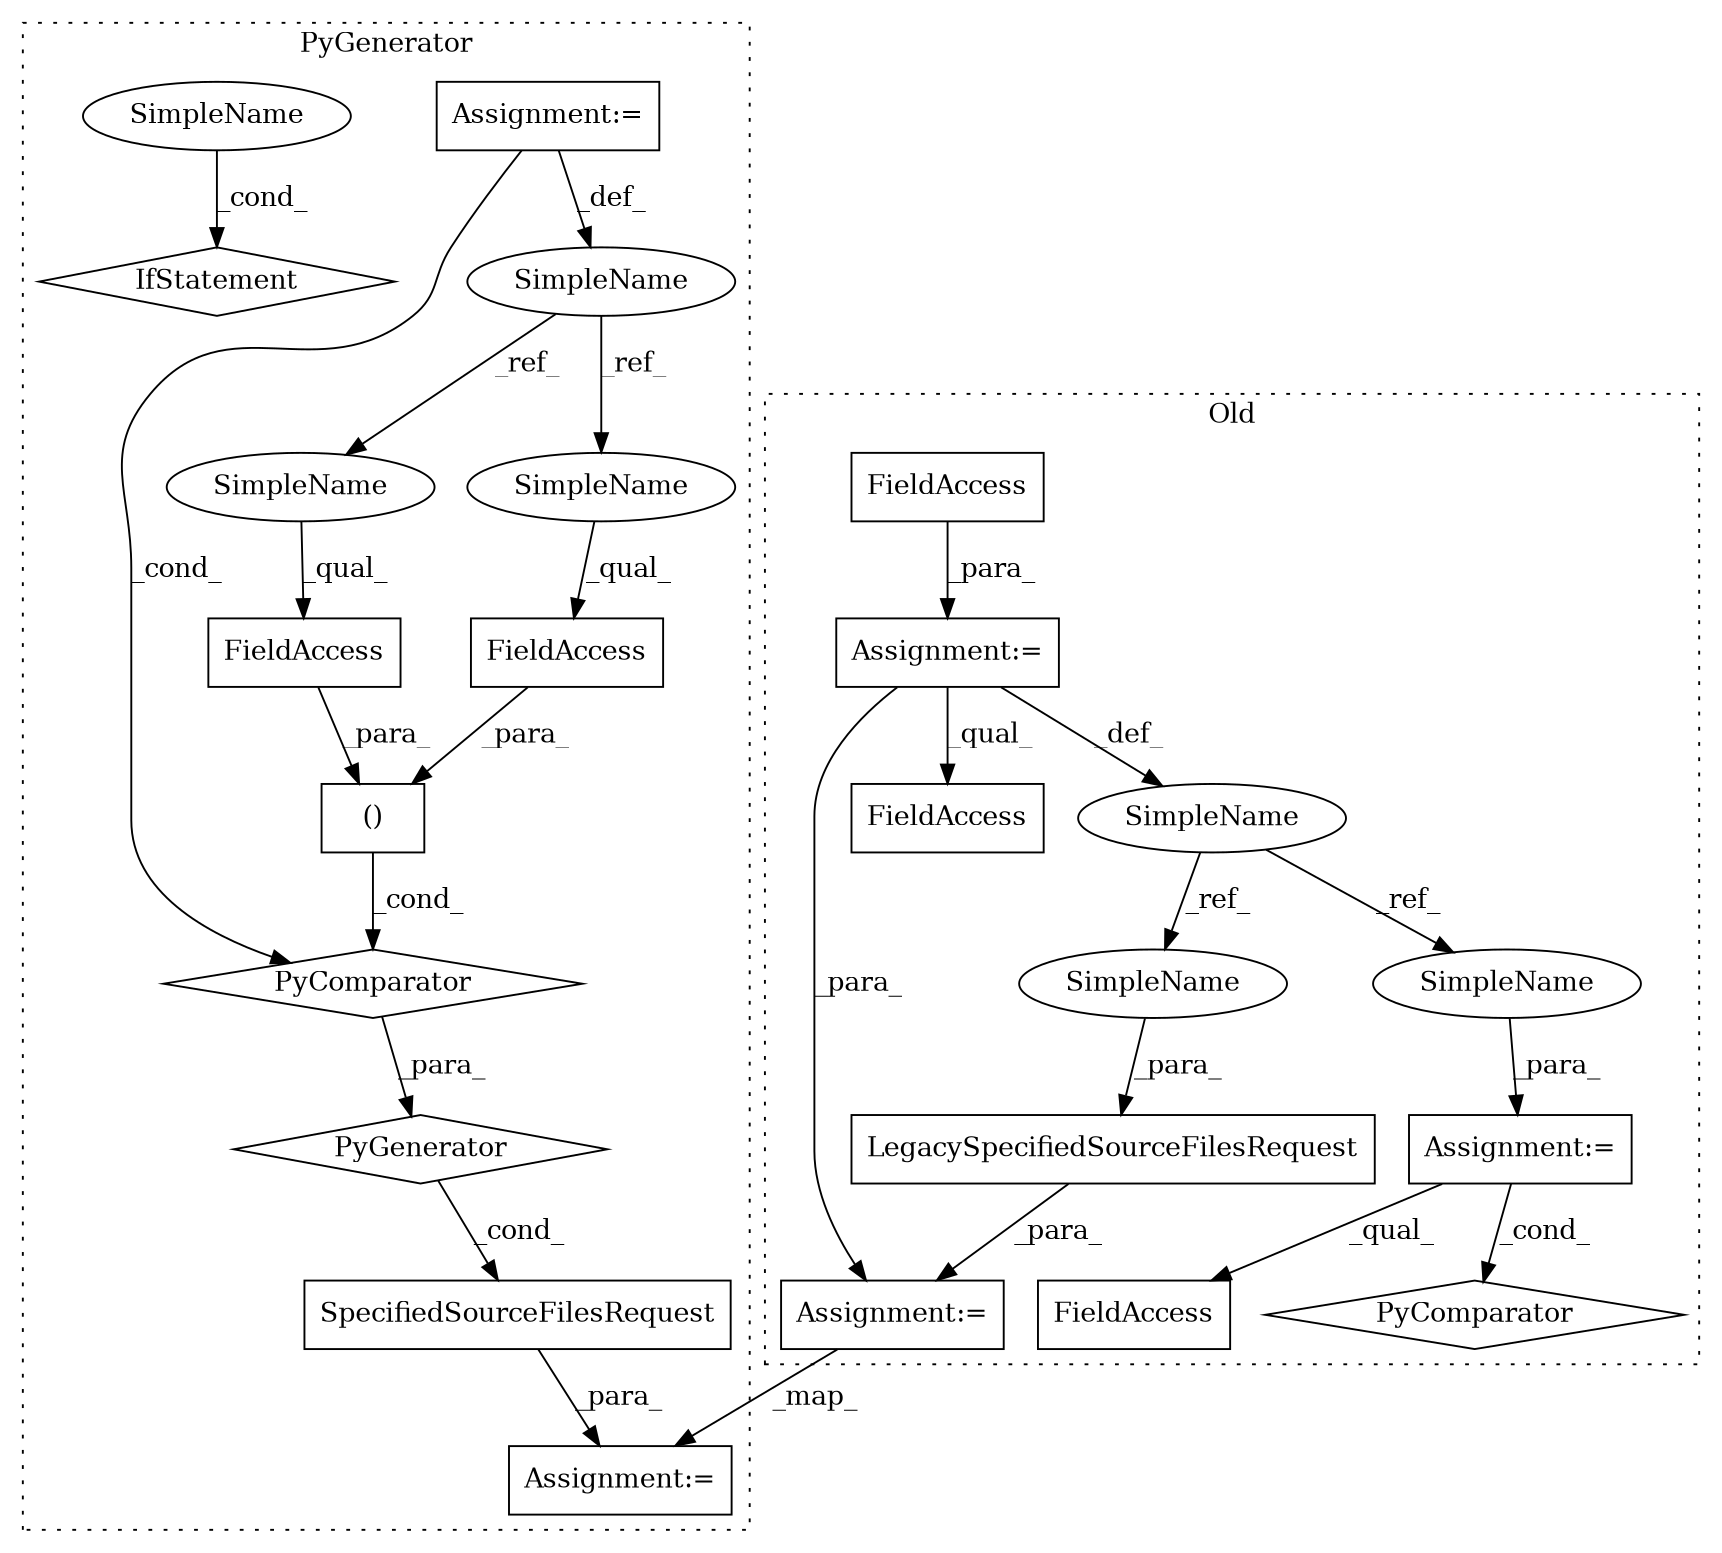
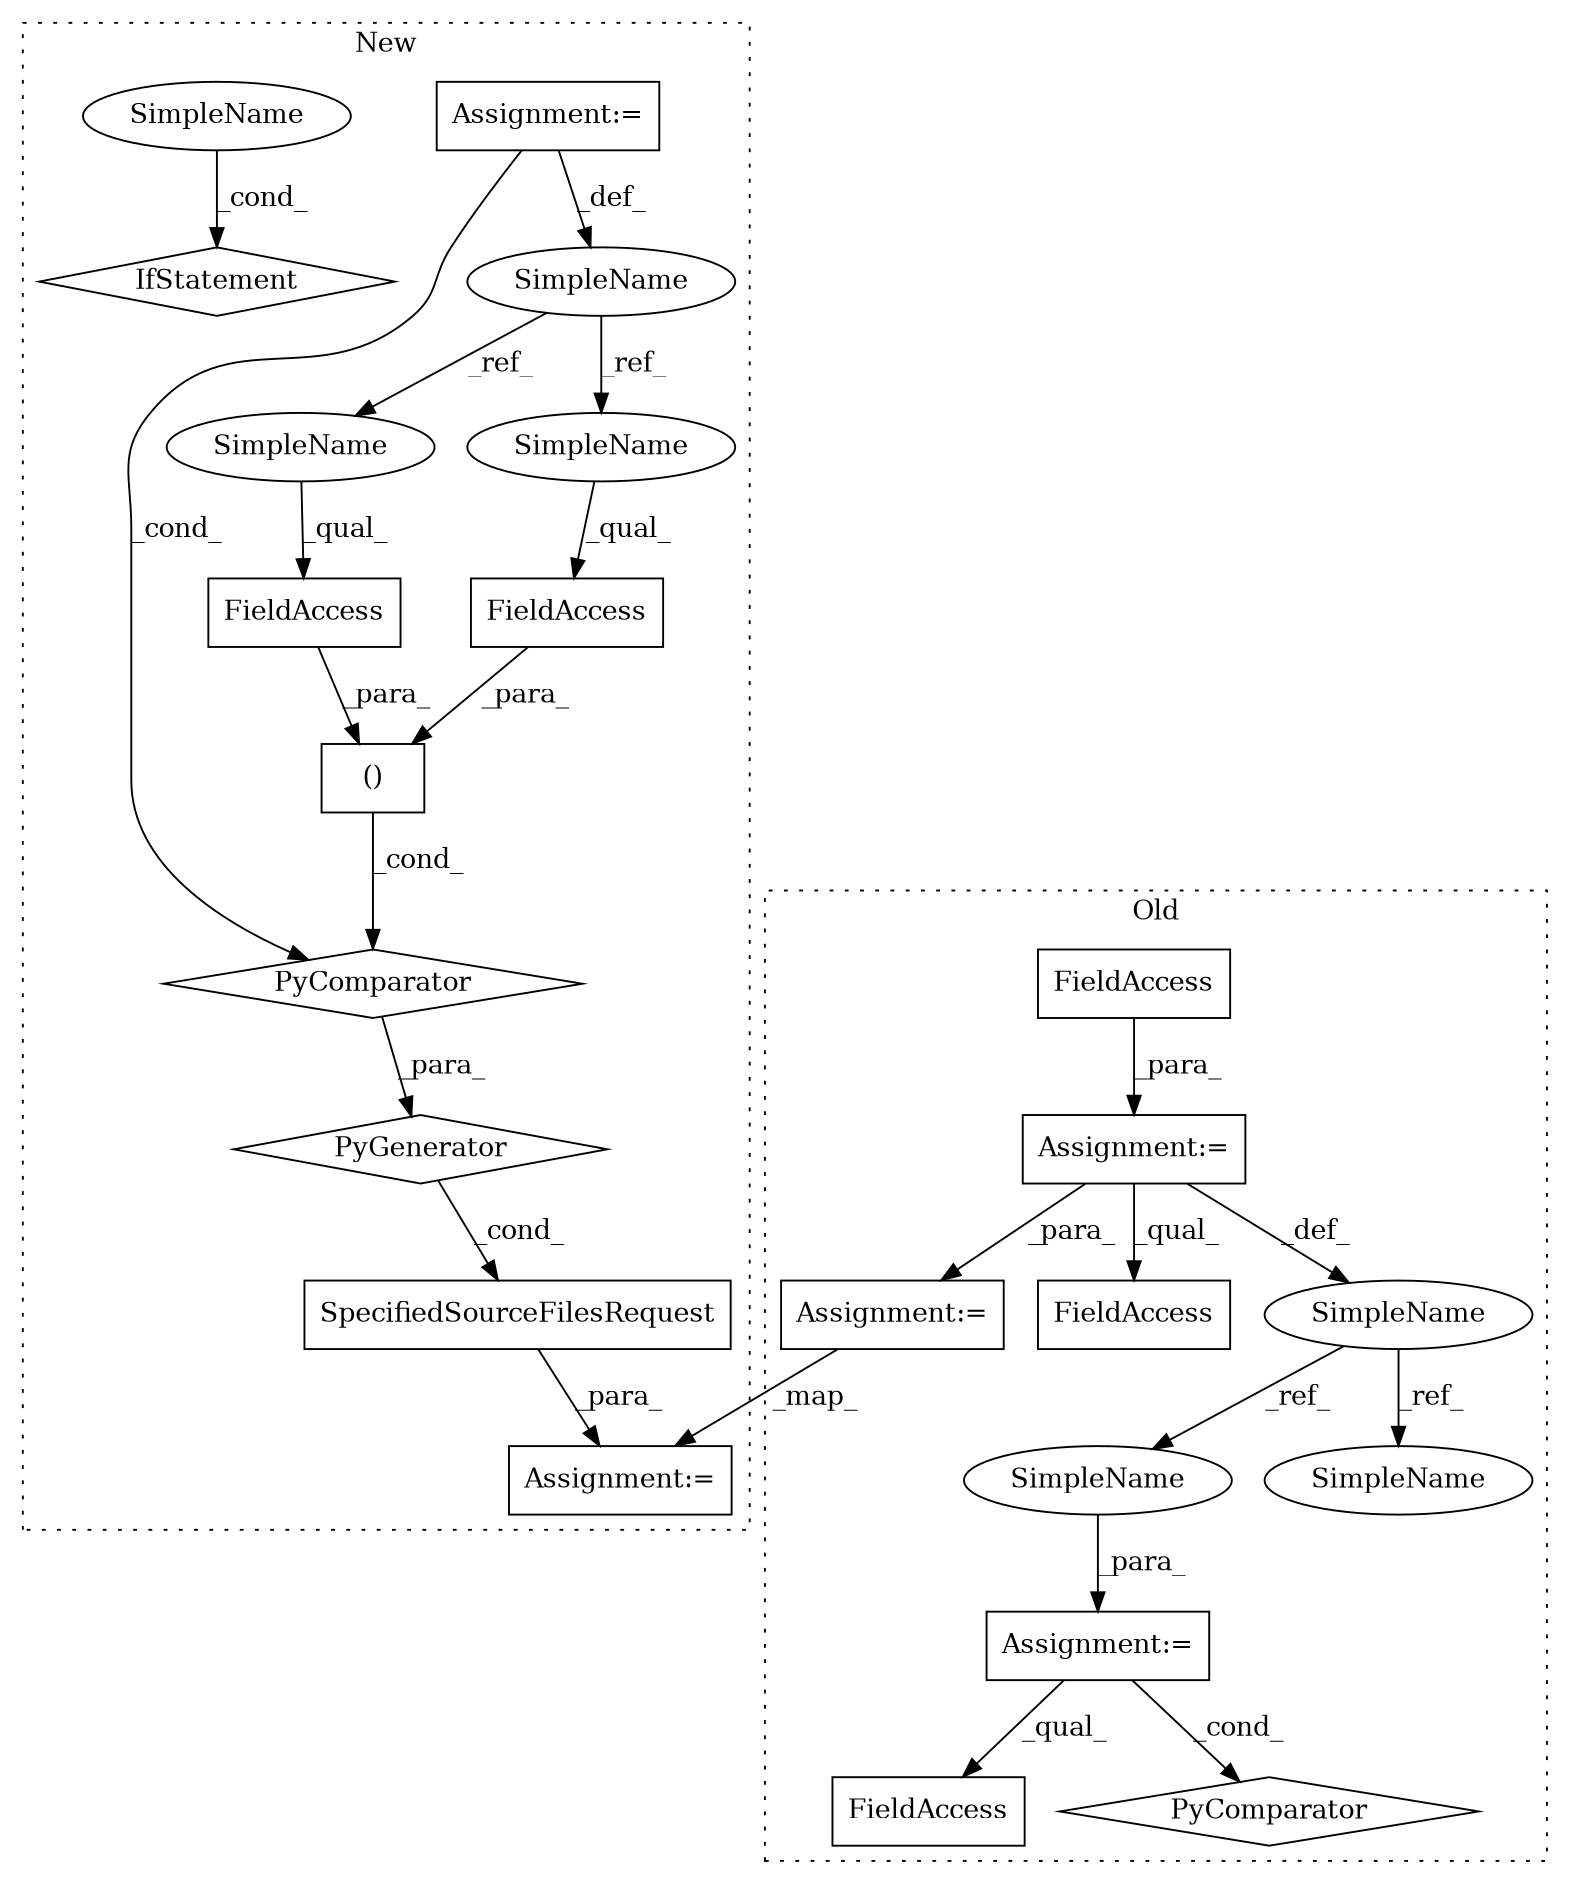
(386, 45) -> (386, 45)
(1113, 1149) -> none
